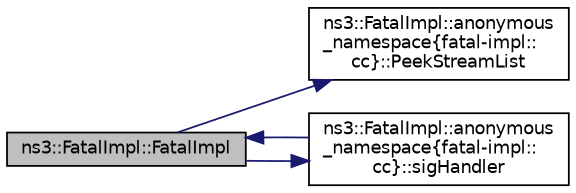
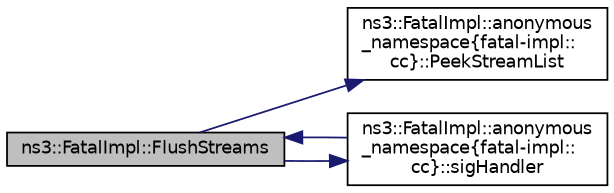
(126, 149) -> (146, 149)
